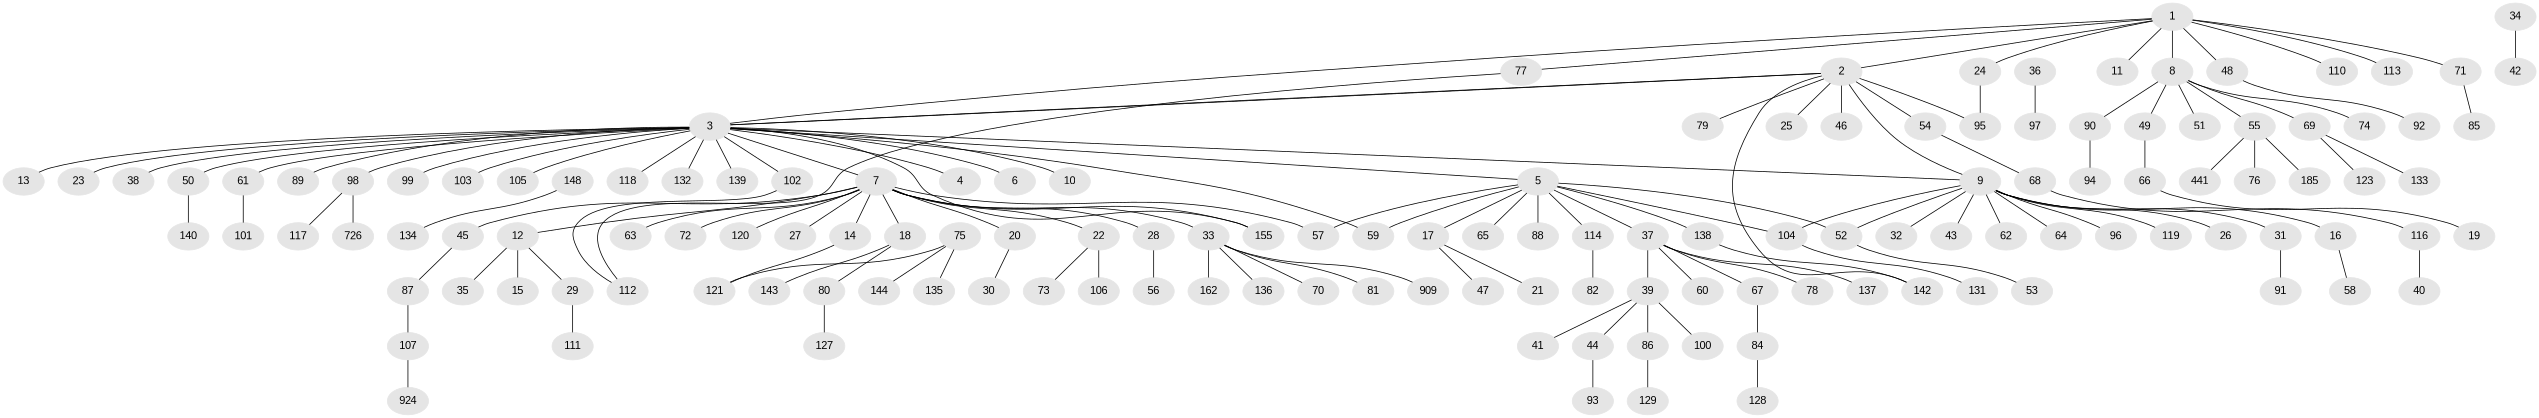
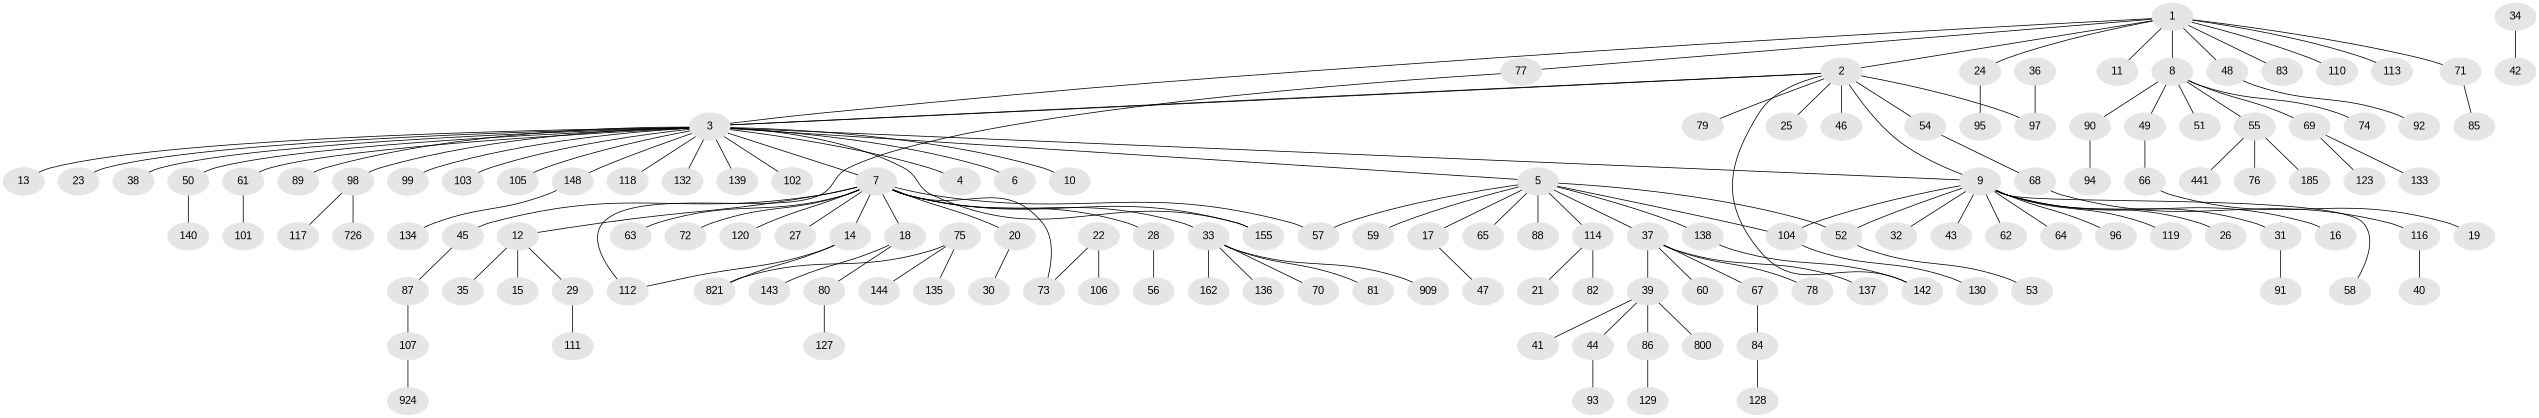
none -> (2282, 72)
(1912, 97) -> (1941, 93)
(1047, 160) -> (640, 152)
(987, 209) -> (1033, 214)
(603, 210) -> (741, 268)
(1483, 264) -> (1565, 264)
(2343, 264) -> (2177, 202)
(714, 291) -> (714, 291)
(1977, 291) -> (1977, 291)
(1703, 346) -> (1703, 346)
